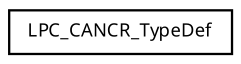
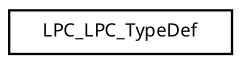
(121, 32) -> (121, 32)
